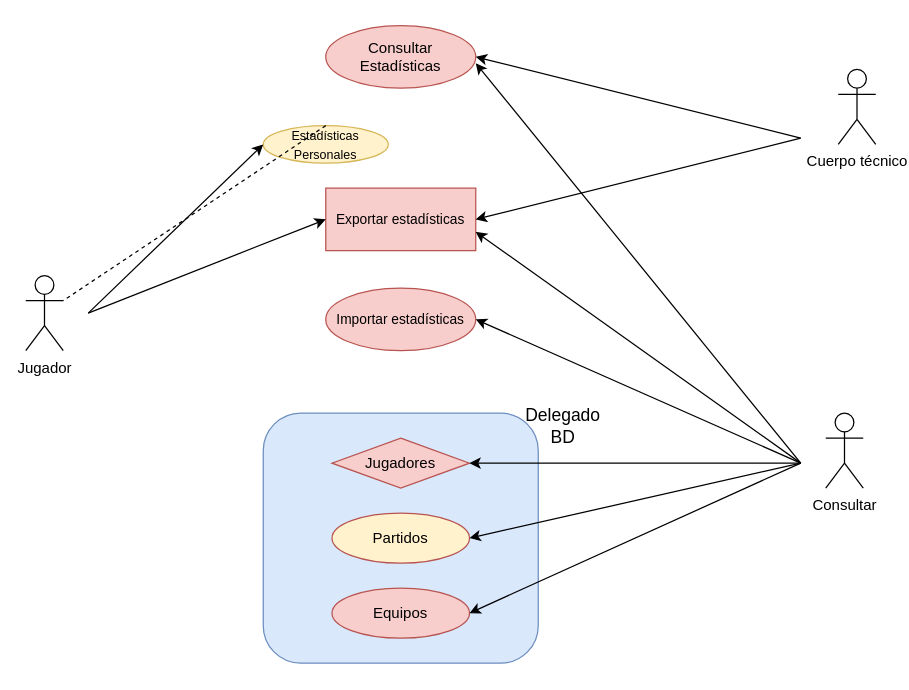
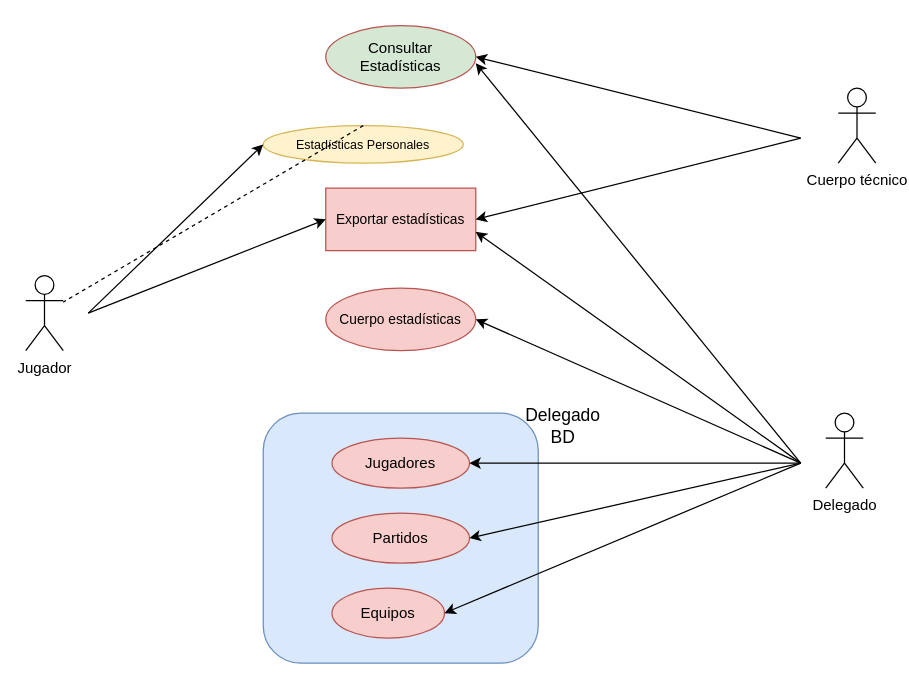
(401, 57) -> (401, 57)
(857, 107) -> (857, 126)
(326, 144) -> (363, 144)
(401, 319) -> (401, 319)
(401, 463) -> (401, 463)
(845, 506) -> (845, 506)
(401, 538) -> (401, 538)
(401, 613) -> (388, 613)
